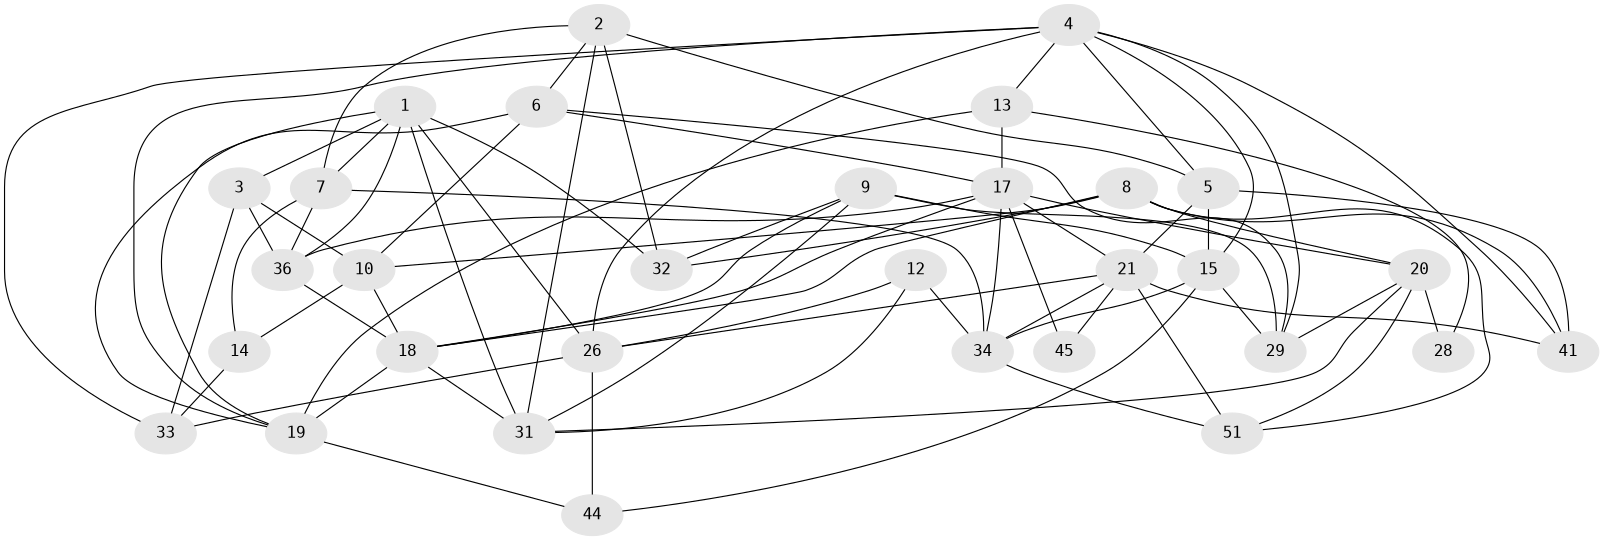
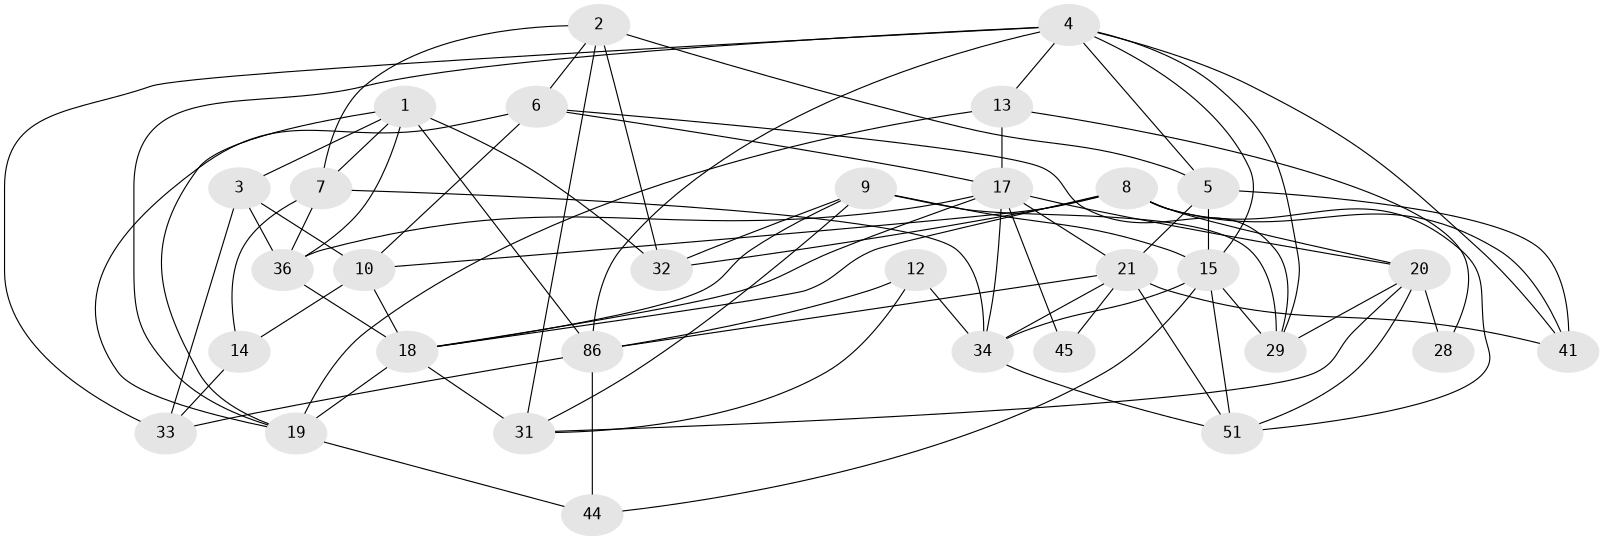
(462, 279) -> none
(592, 352) -> (592, 352)
none -> (1220, 352)
